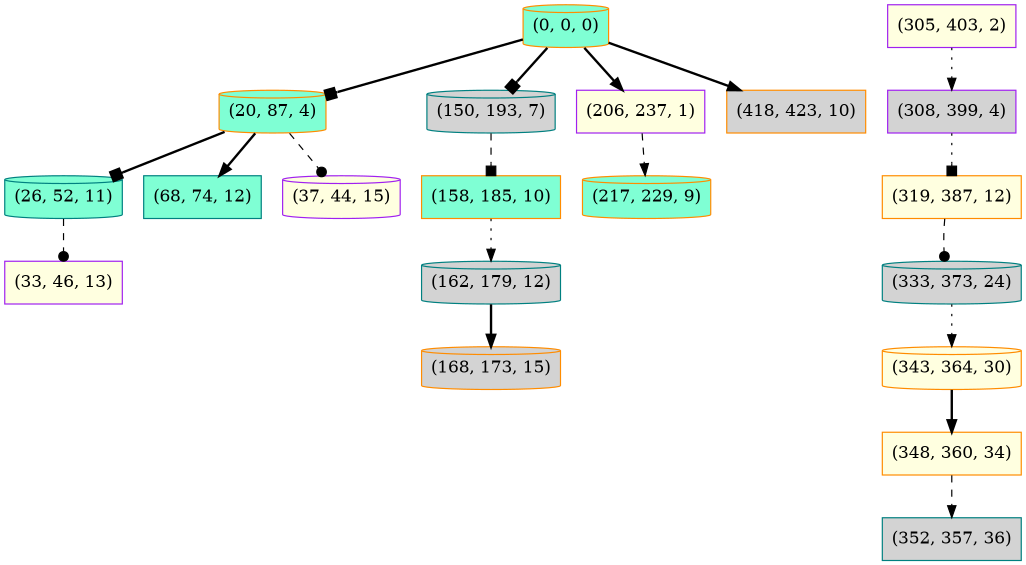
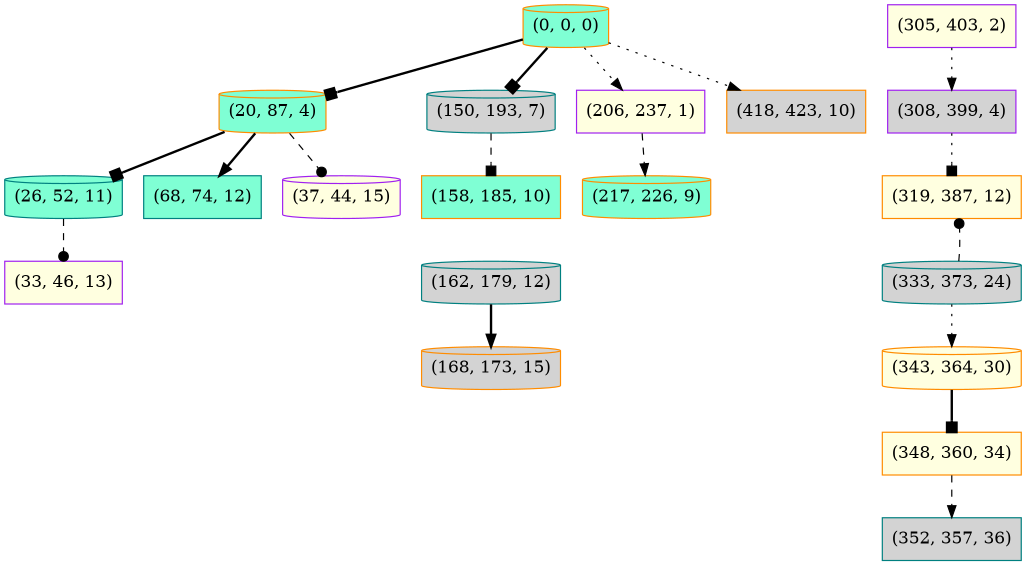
(669, 64) -> (669, 64)
(599, 65) -> (599, 65)
(647, 197) -> (647, 197)
(491, 234) -> none
(944, 235) -> (960, 245)
(952, 405) -> (952, 405)
